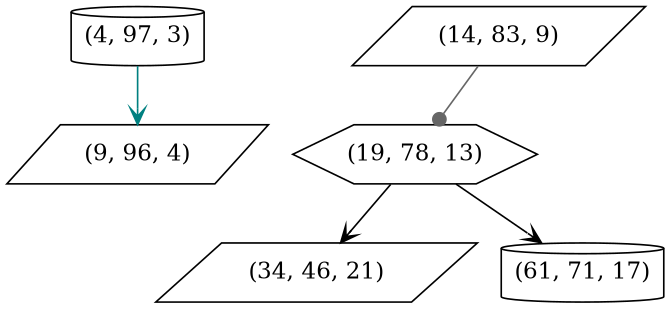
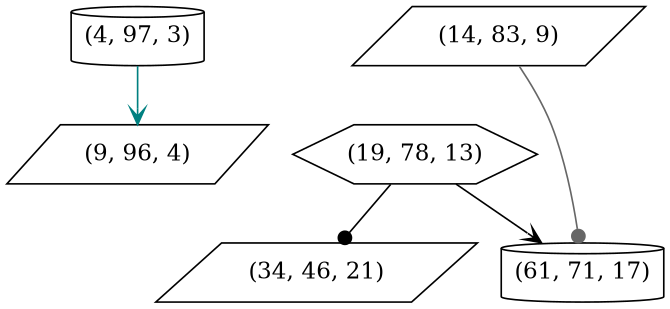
(461, 90) -> (558, 144)
(370, 209) -> (370, 209)
